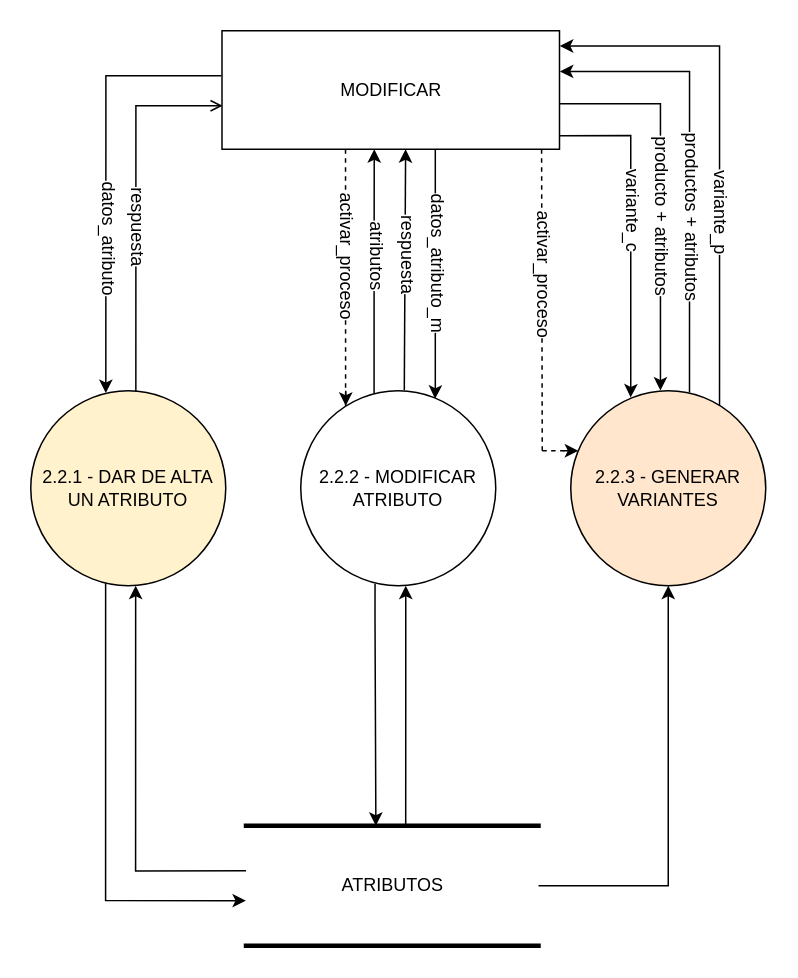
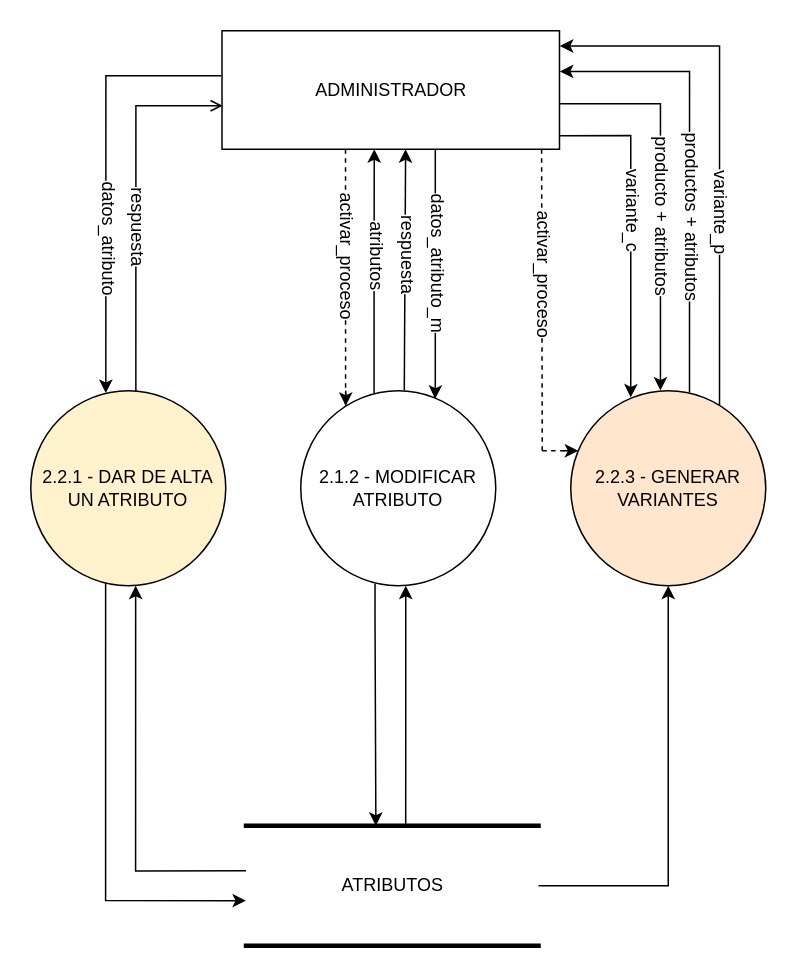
(392, 91) -> (392, 91)
(398, 488) -> (398, 488)
